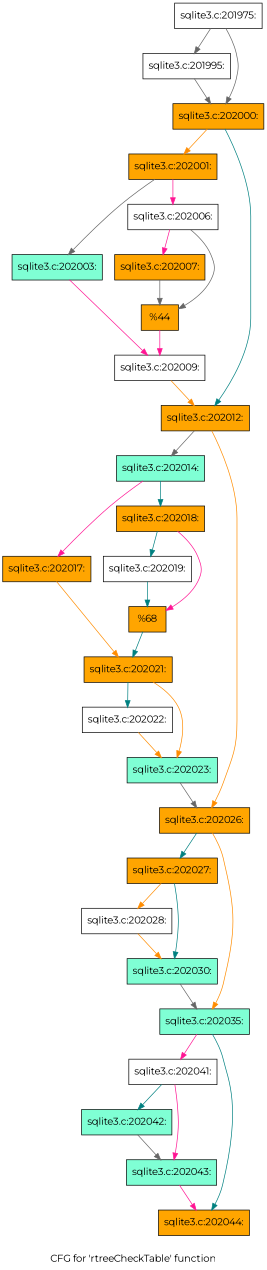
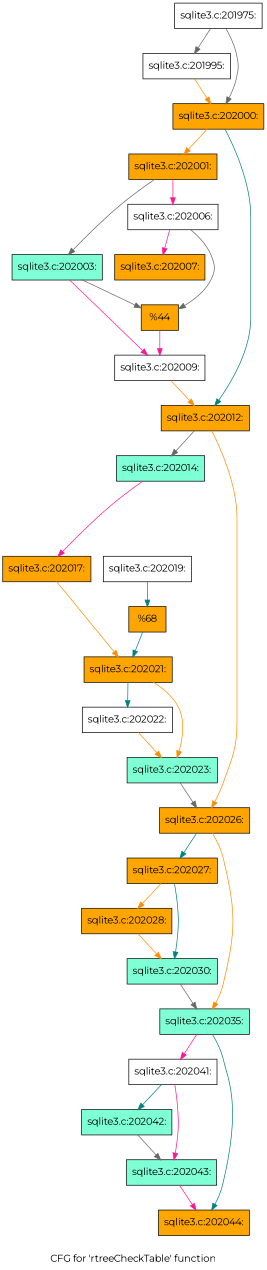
(201, 88) -> (201, 88)
(160, 289) -> (108, 292)
(161, 519) -> none
(127, 921) -> (127, 921)
